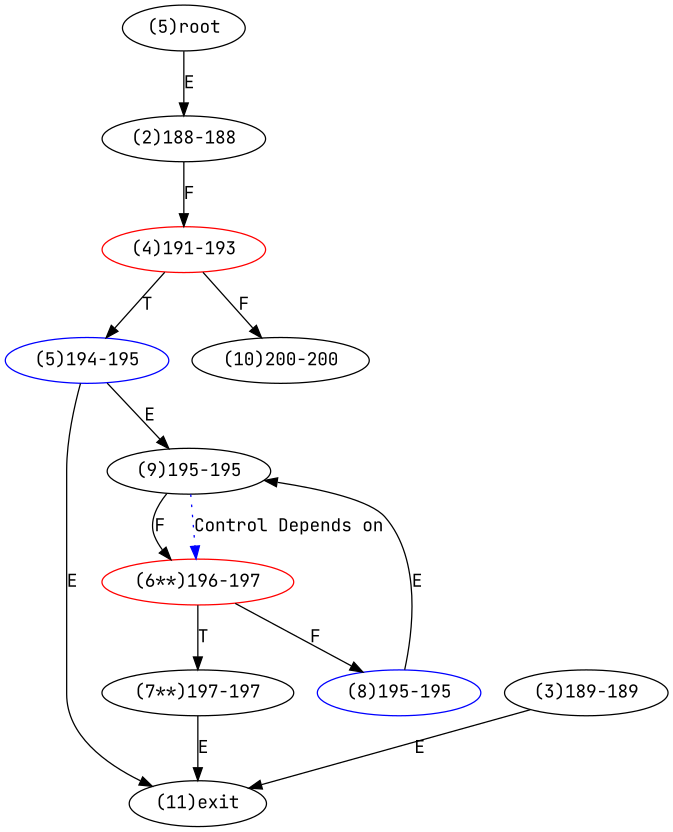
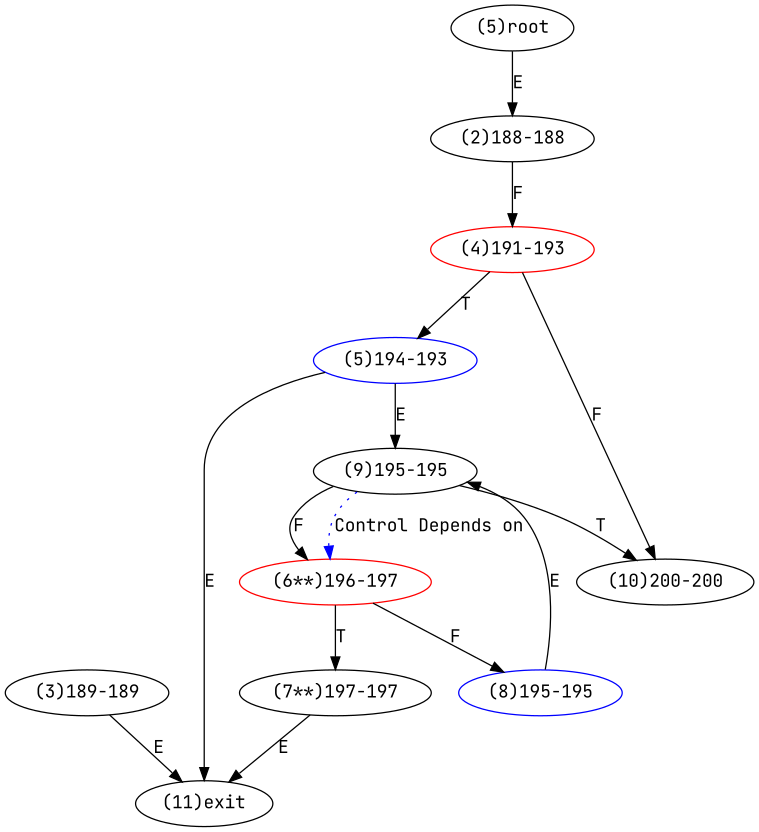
(87, 360) -> (395, 360)
none -> (546, 512)
